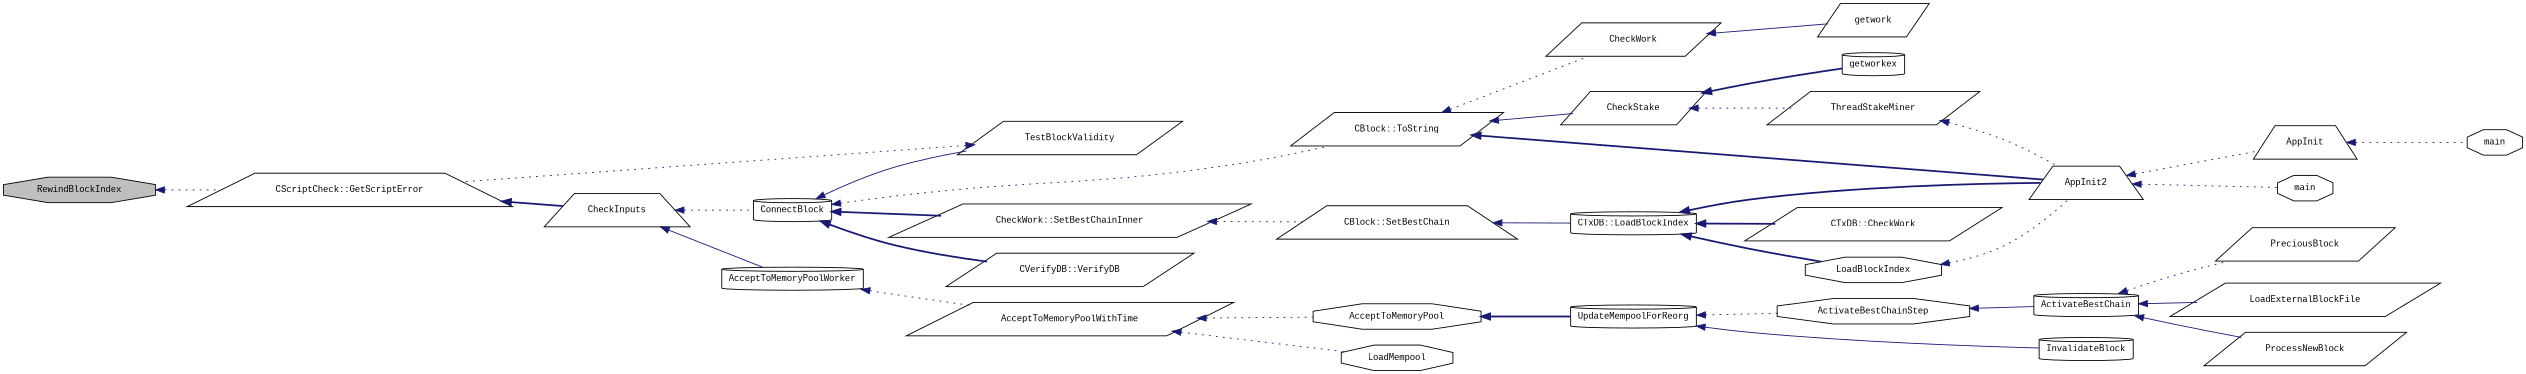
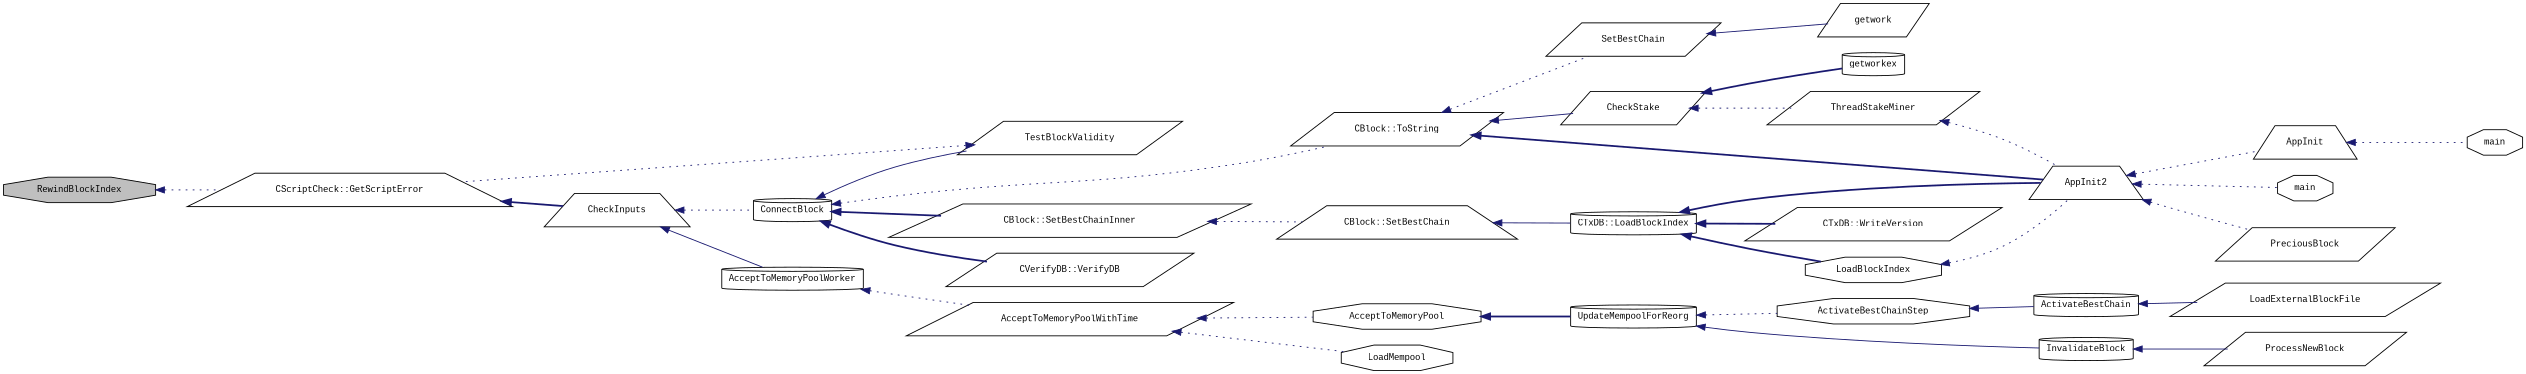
(1633, 40) -> (1633, 40)
(1070, 221) -> (1070, 221)
(1873, 224) -> (1873, 224)
(2178, 274) -> (2201, 216)
(2192, 328) -> (2185, 349)
